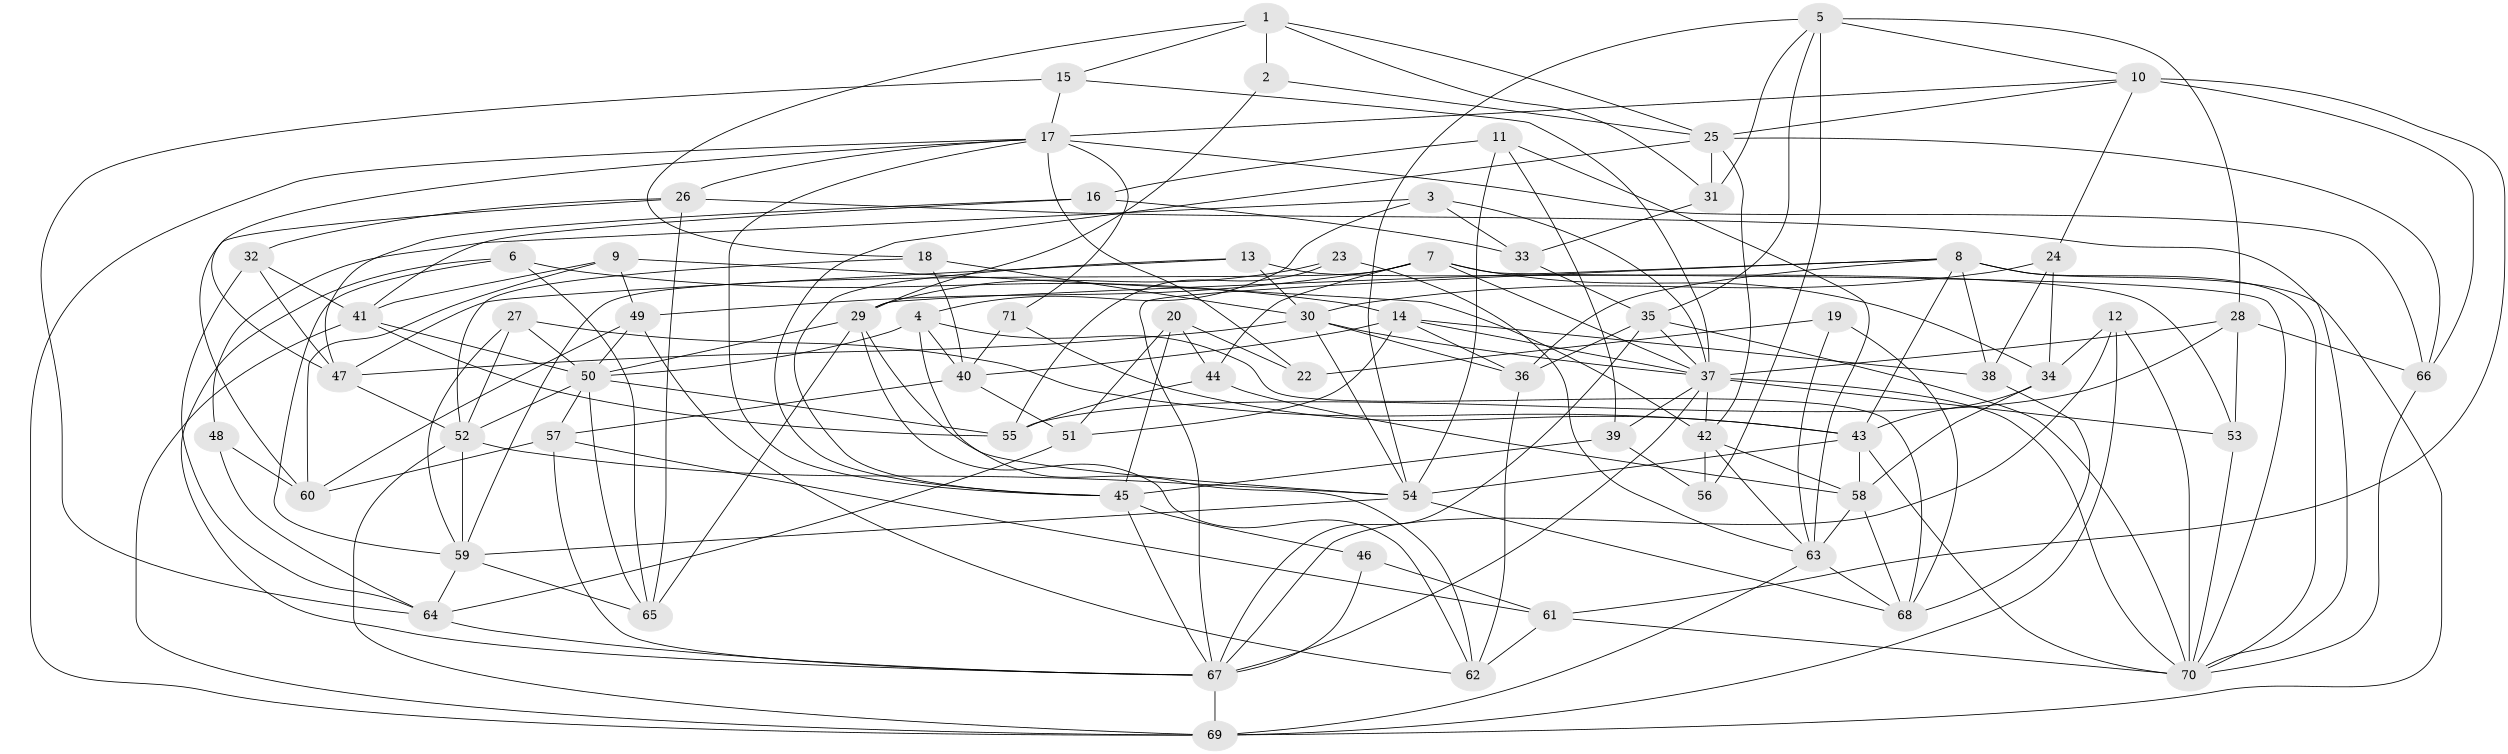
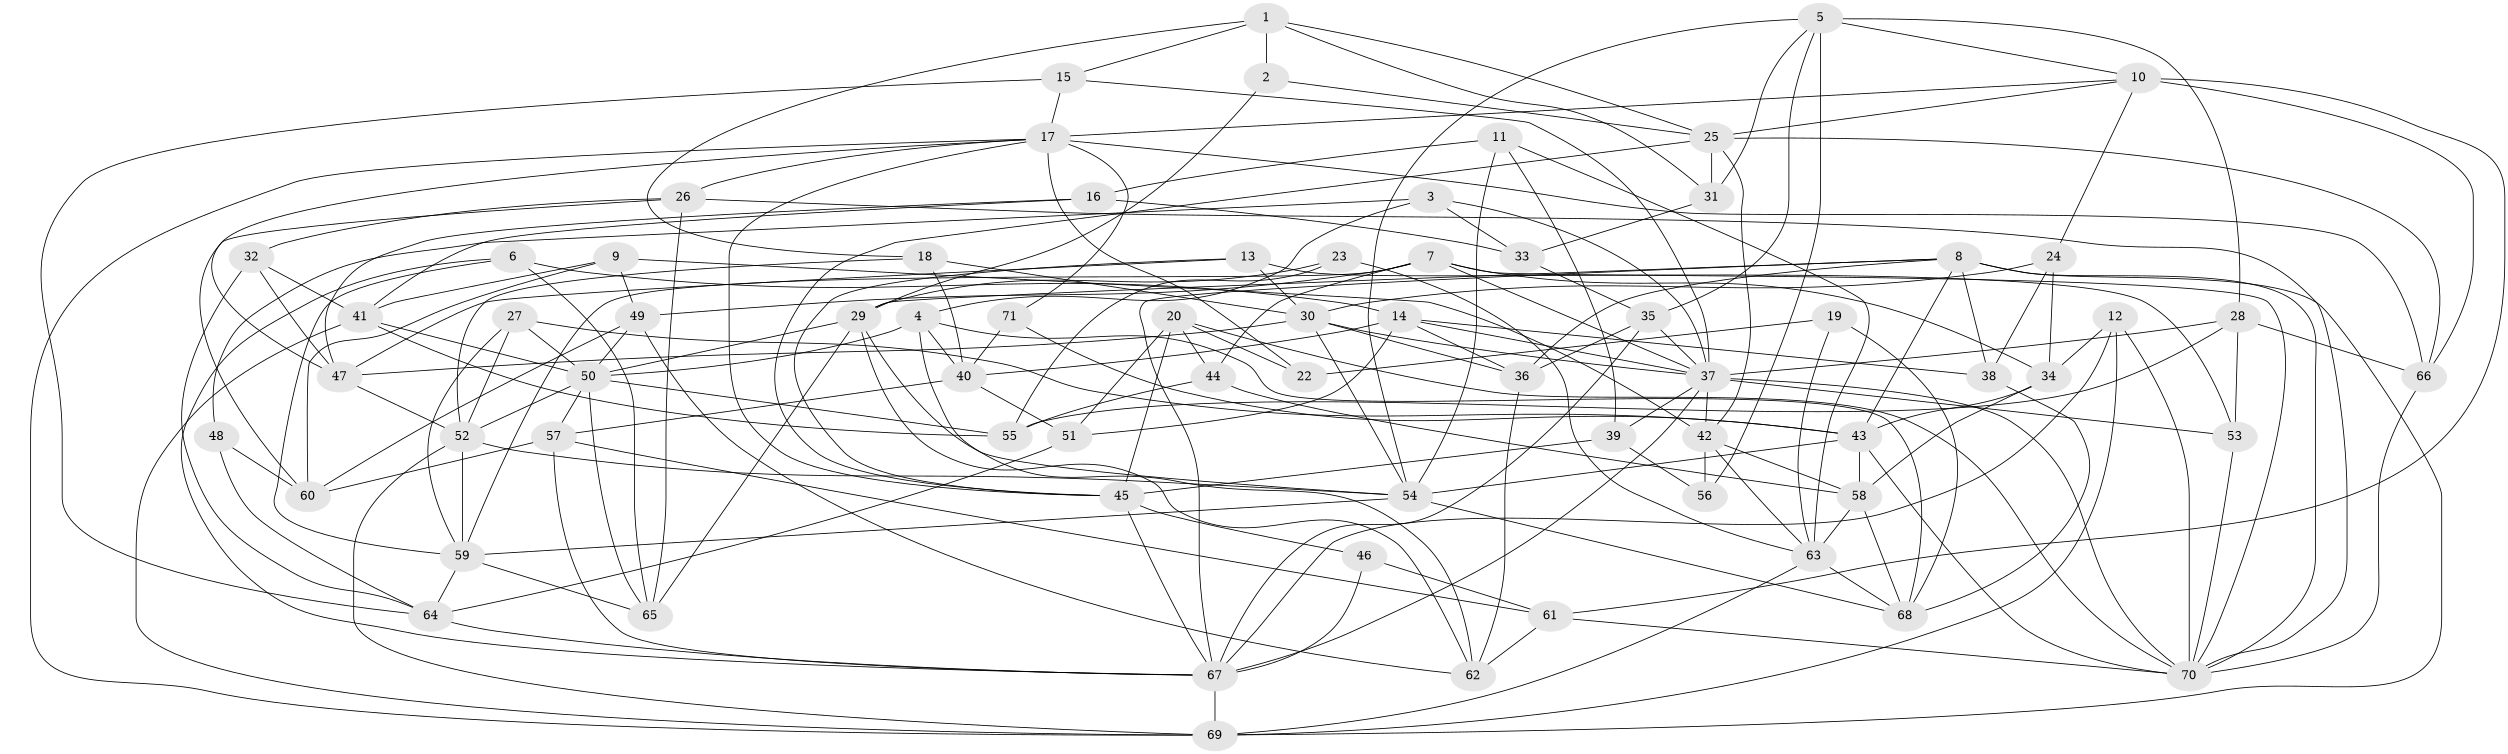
(1977, 398) -> (1893, 417)
